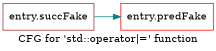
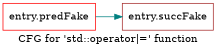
(104, 17) -> (105, 17)
